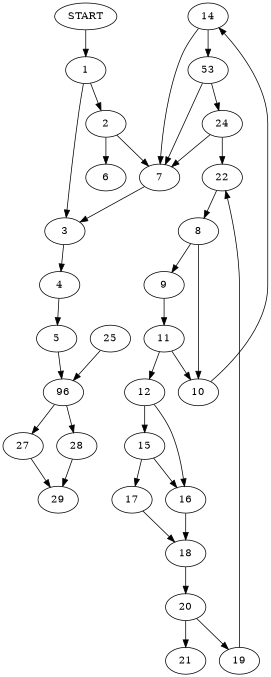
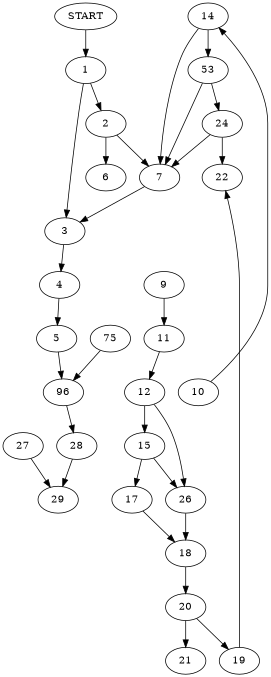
(198, 231) -> none
(110, 339) -> (110, 339)
(179, 362) -> none
(46, 416) -> none
(186, 500) -> (186, 500)
